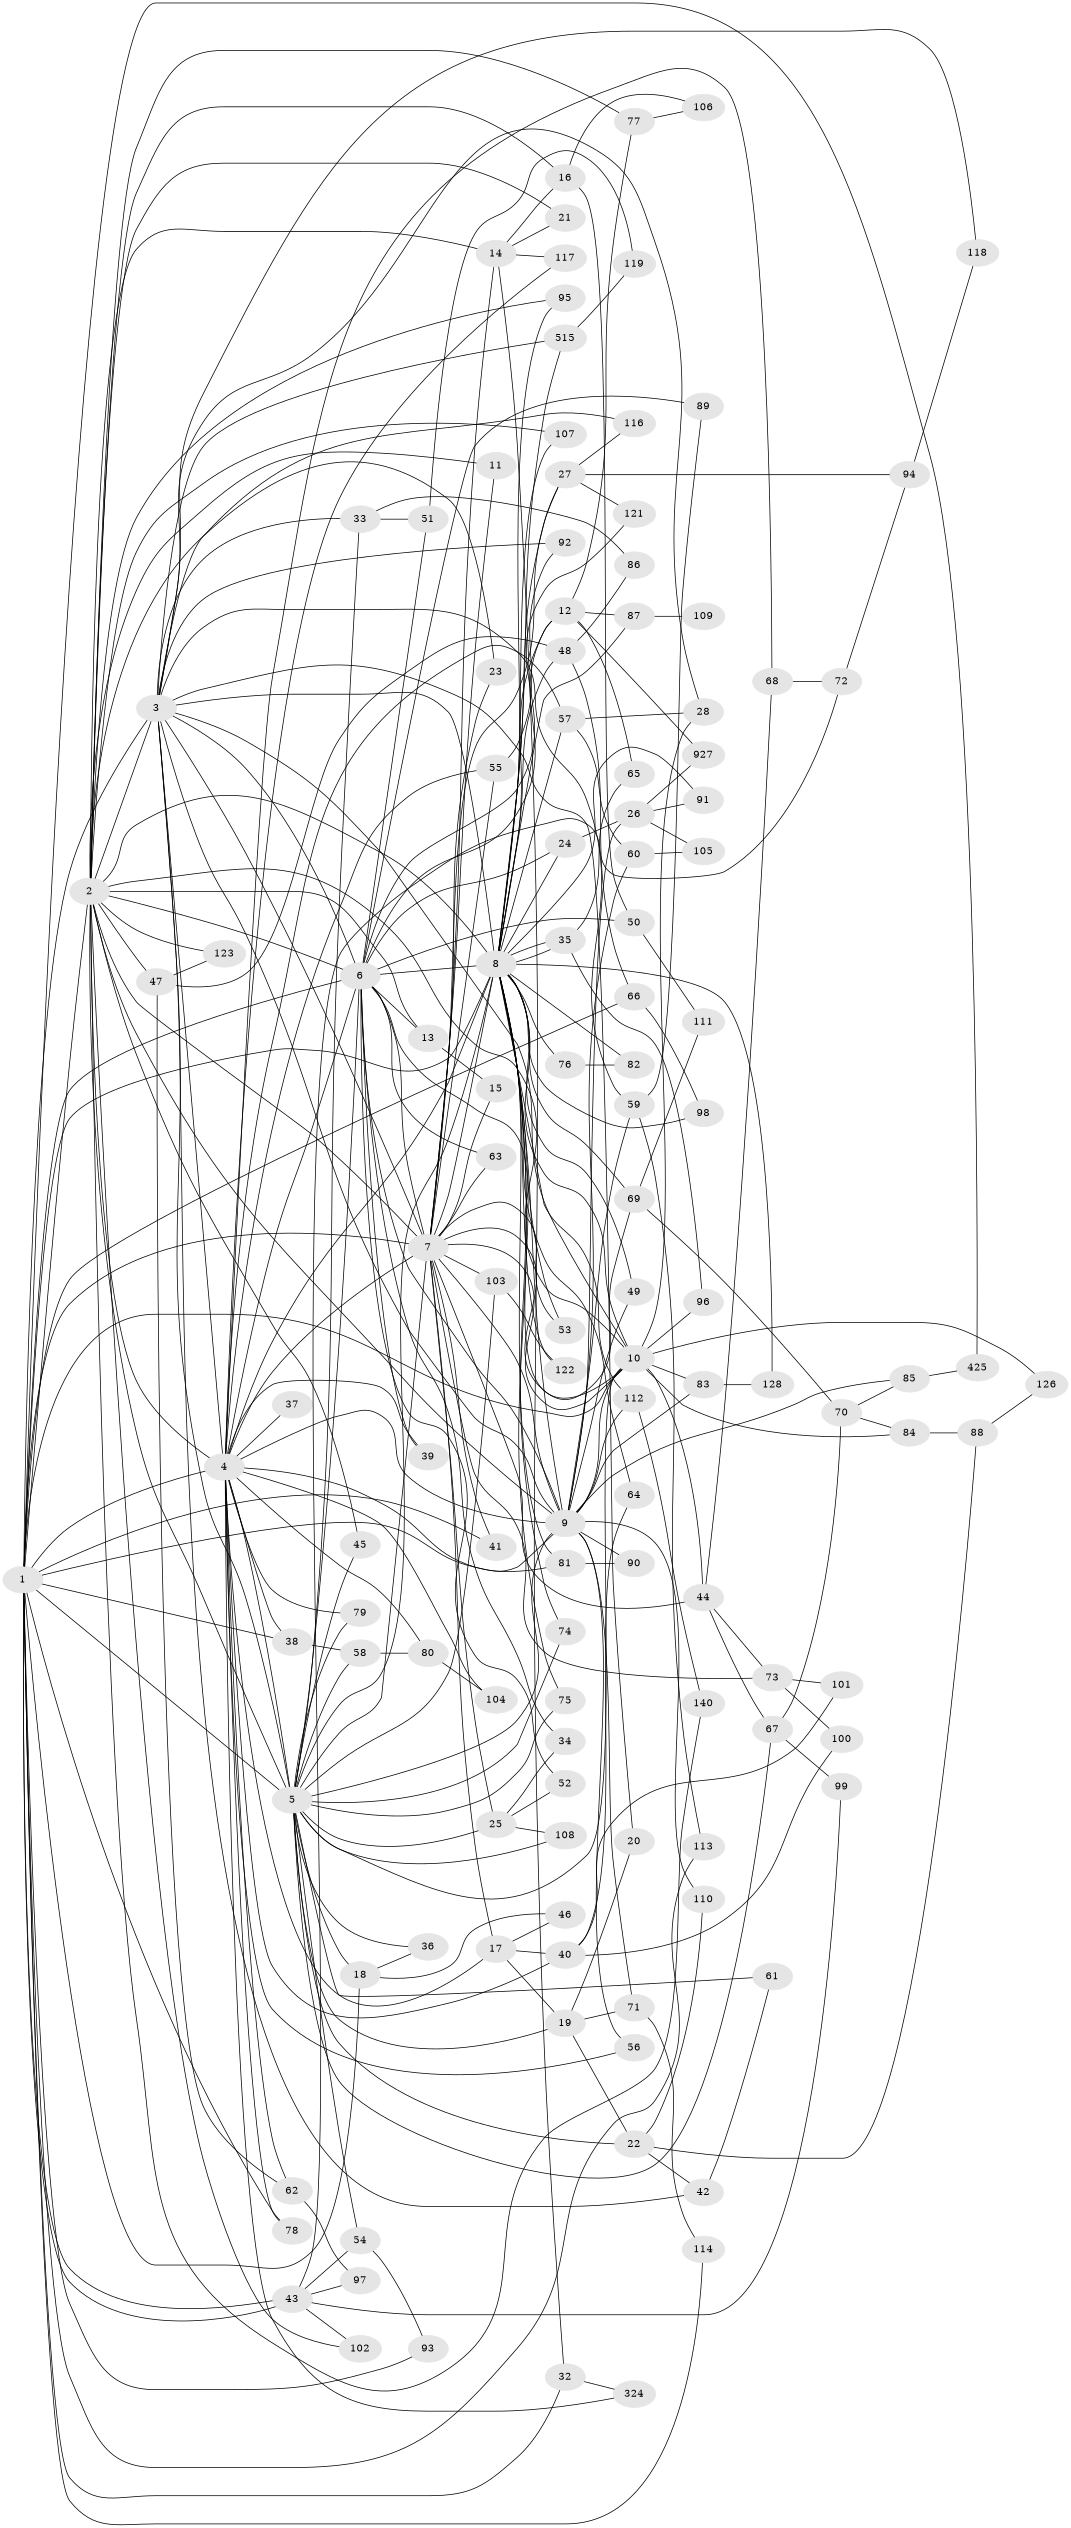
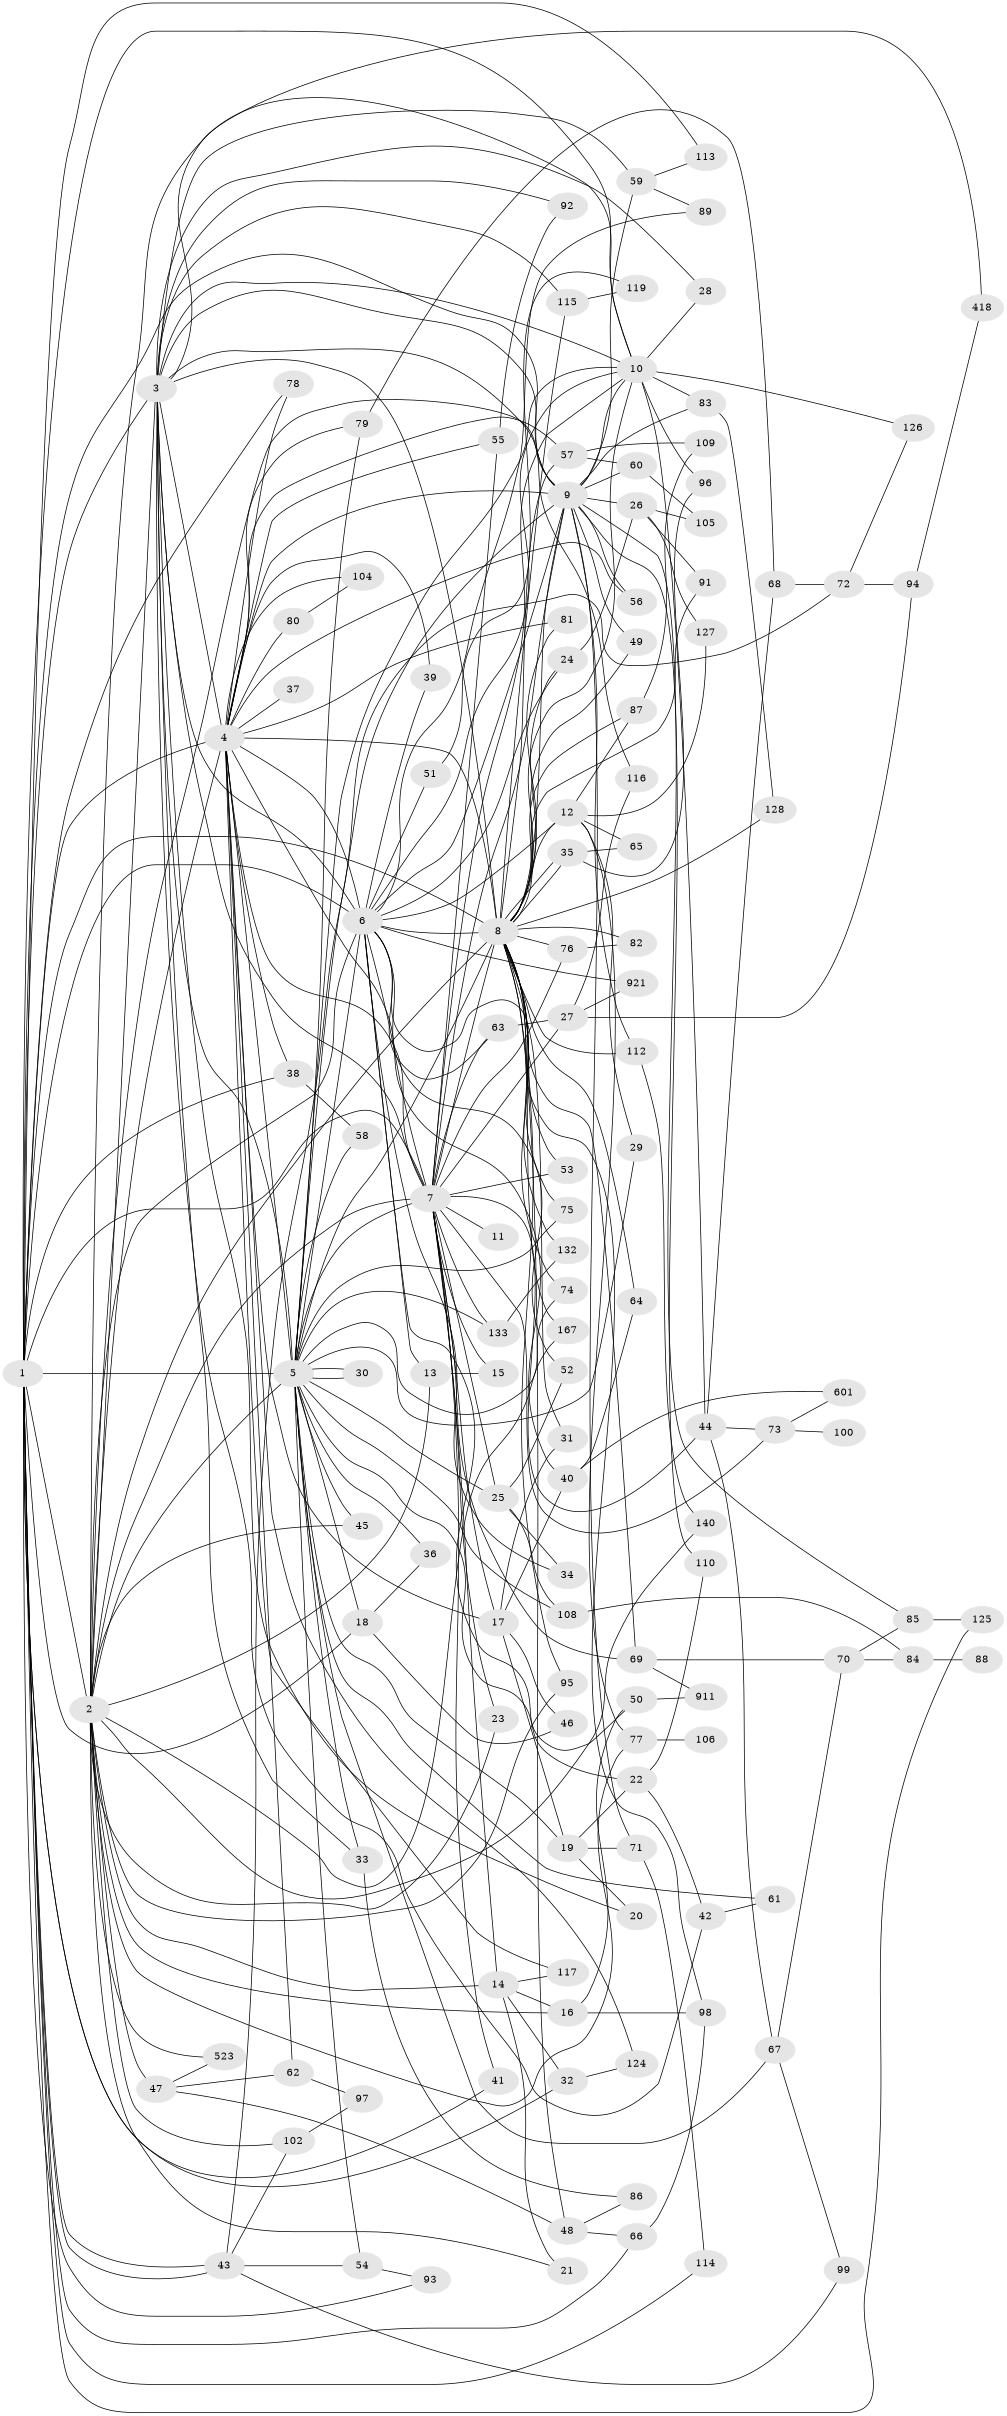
(611, 103) -> (637, 2013)
(978, 253) -> (982, 308)
(565, 338) -> (568, 303)
(323, 410) -> (697, 122)
(565, 435) -> (568, 1331)
(634, 514) -> (637, 983)
(394, 519) -> none
(163, 547) -> none
(634, 716) -> (635, 444)
(523, 717) -> (533, 1023)
(704, 755) -> (706, 633)
(224, 954) -> (224, 2057)
(704, 1022) -> (706, 1697)
none -> (498, 1073)
none -> (637, 1148)
(496, 1282) -> (499, 1334)
(978, 1368) -> (982, 1620)
(565, 1371) -> (568, 1250)
none -> (363, 1374)
(1012, 1409) -> (879, 506)
(759, 1430) -> (750, 1598)
none -> (568, 1439)
(634, 1563) -> none
(394, 1653) -> none
(842, 1685) -> (844, 1393)
(924, 1905) -> none
(740, 1907) -> none
(326, 2290) -> (328, 2120)
(634, 2394) -> (637, 2064)
